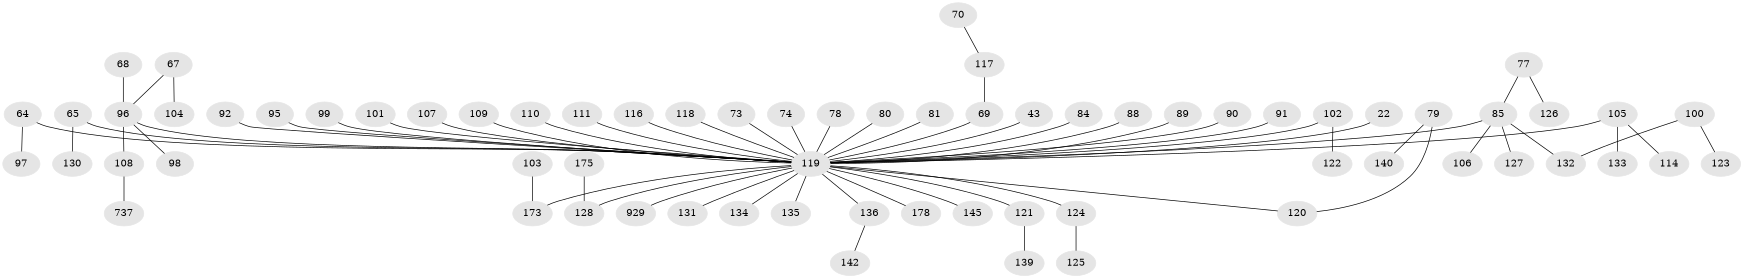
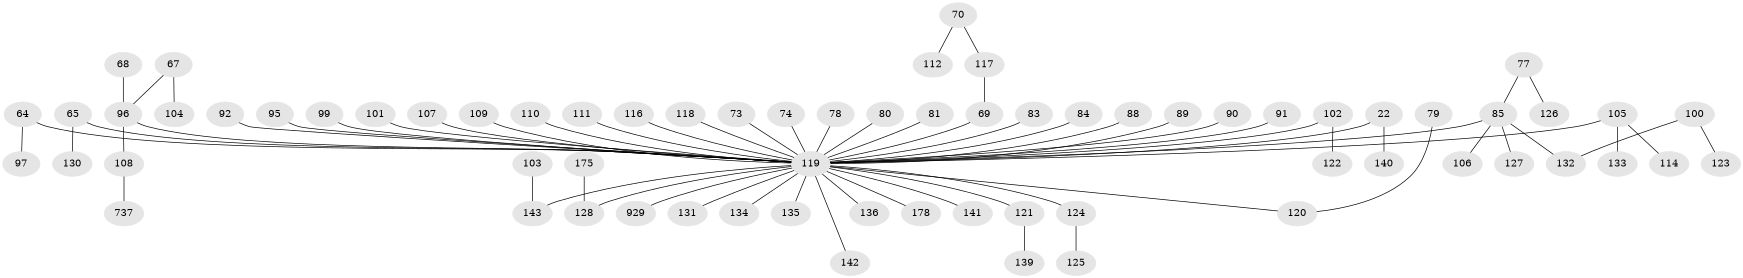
none -> (933, 65)
(1034, 114) -> (1034, 114)
(1410, 138) -> (1384, 139)
(175, 164) -> none
(533, 214) -> (533, 214)
(973, 214) -> (973, 214)
(860, 238) -> (830, 213)
